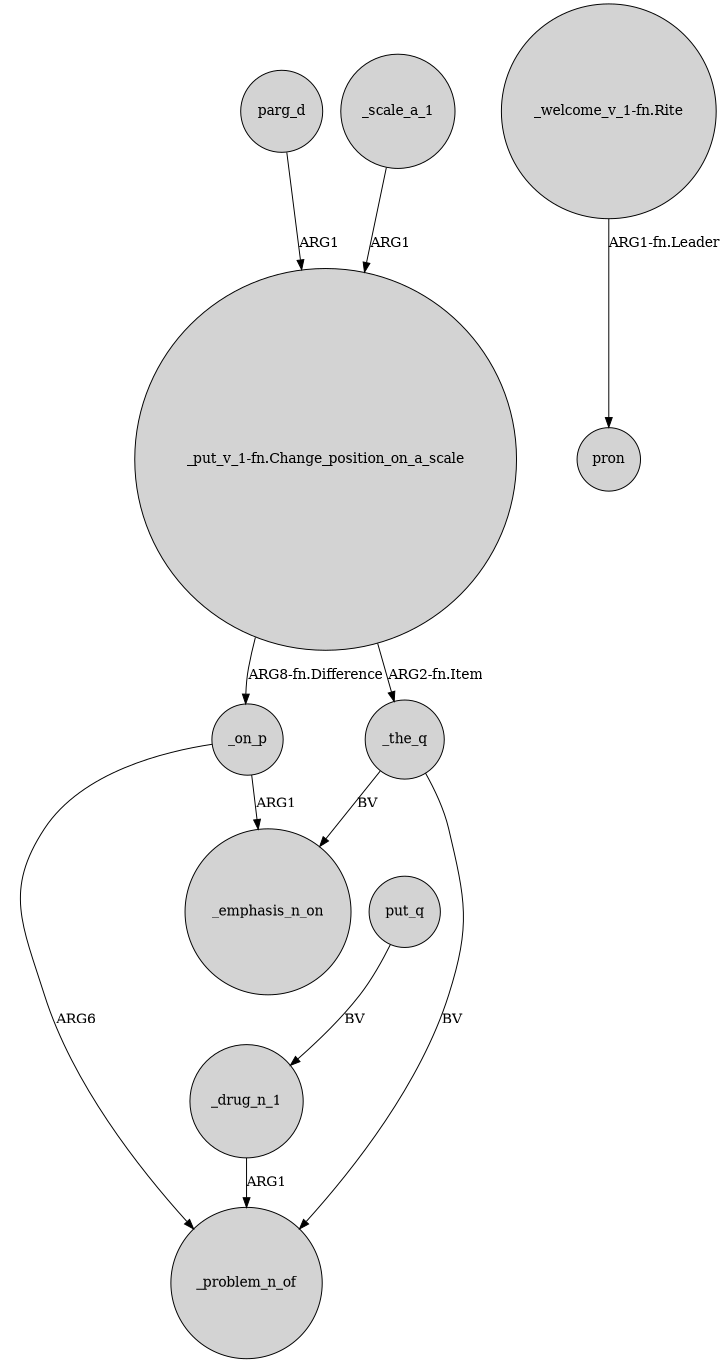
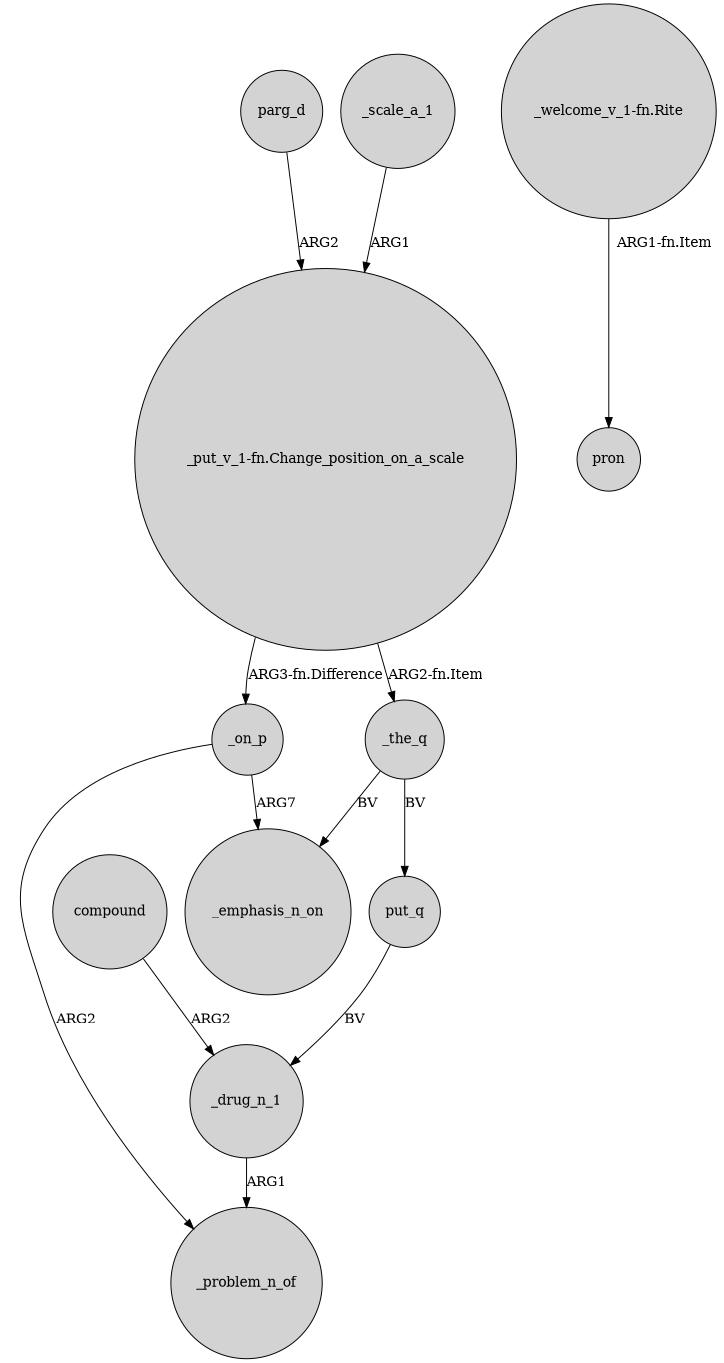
(319, 244) -> (319, 244)
(664, 244) -> (664, 244)
(316, 675) -> (316, 675)
(276, 804) -> (276, 804)
none -> (110, 912)
(442, 1014) -> (405, 823)
(76, 1020) -> (76, 1020)
